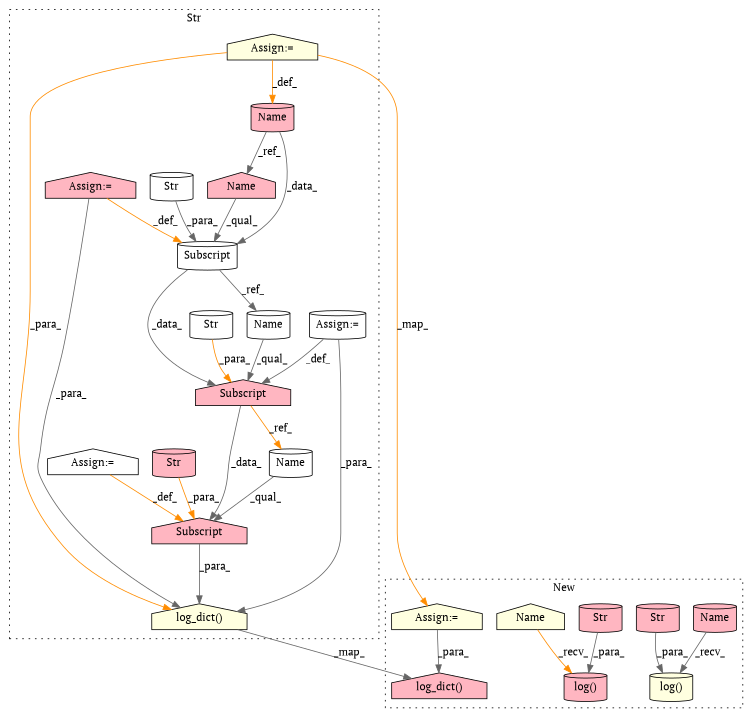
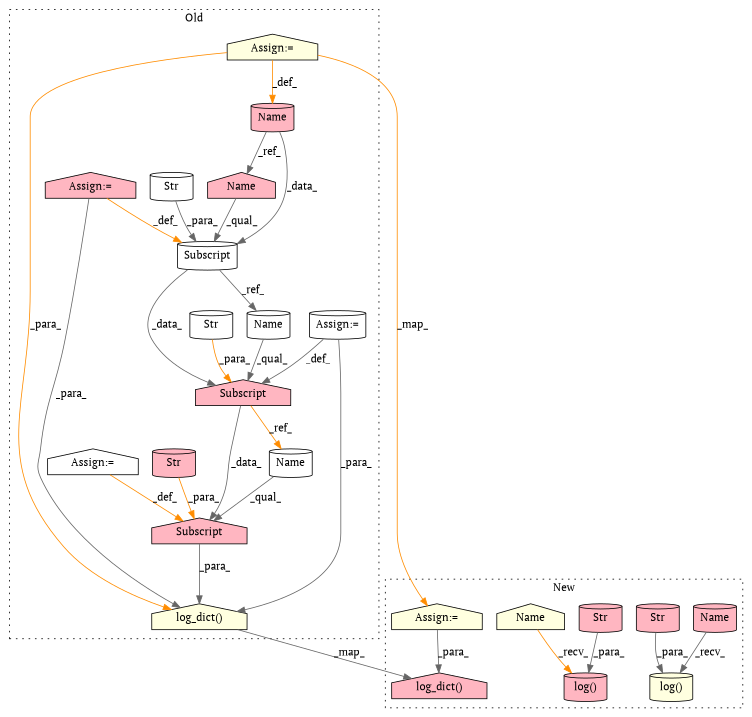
(194, 19) -> (194, 19)
